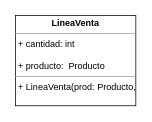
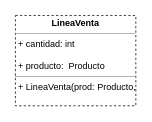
(75, 60) -> (75, 60)
